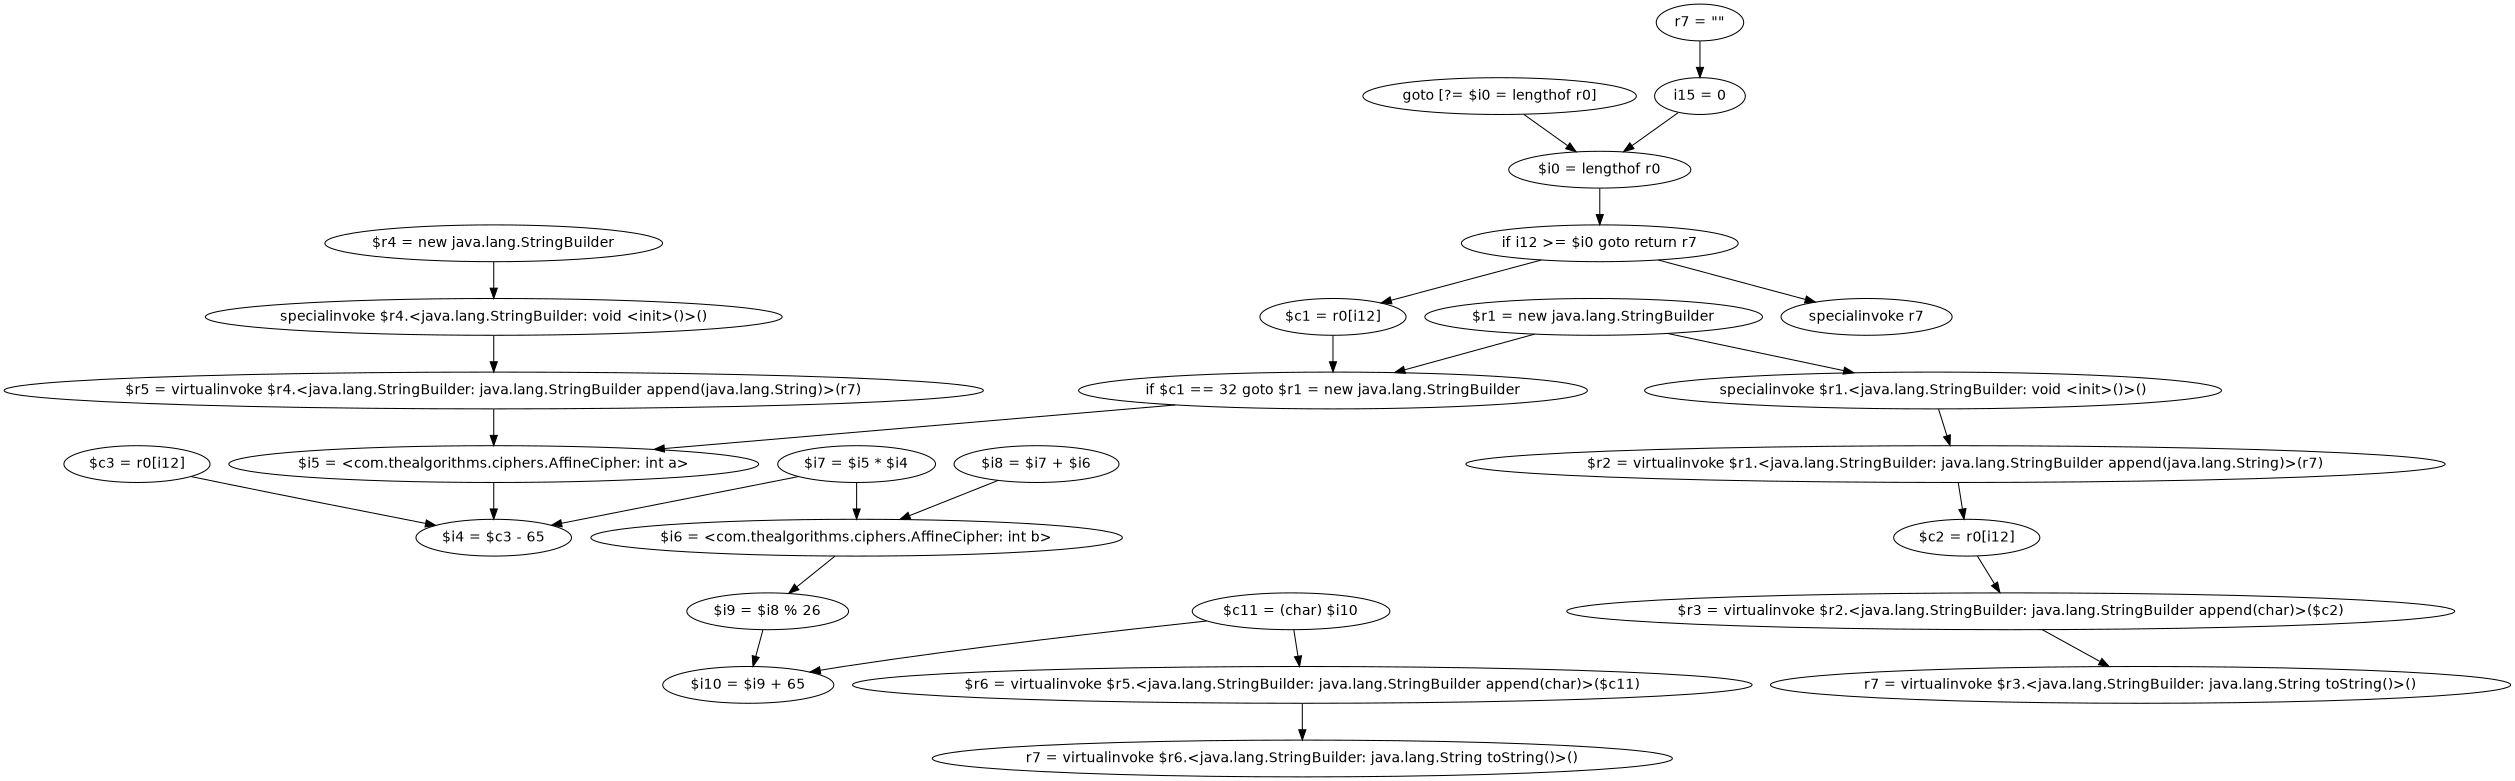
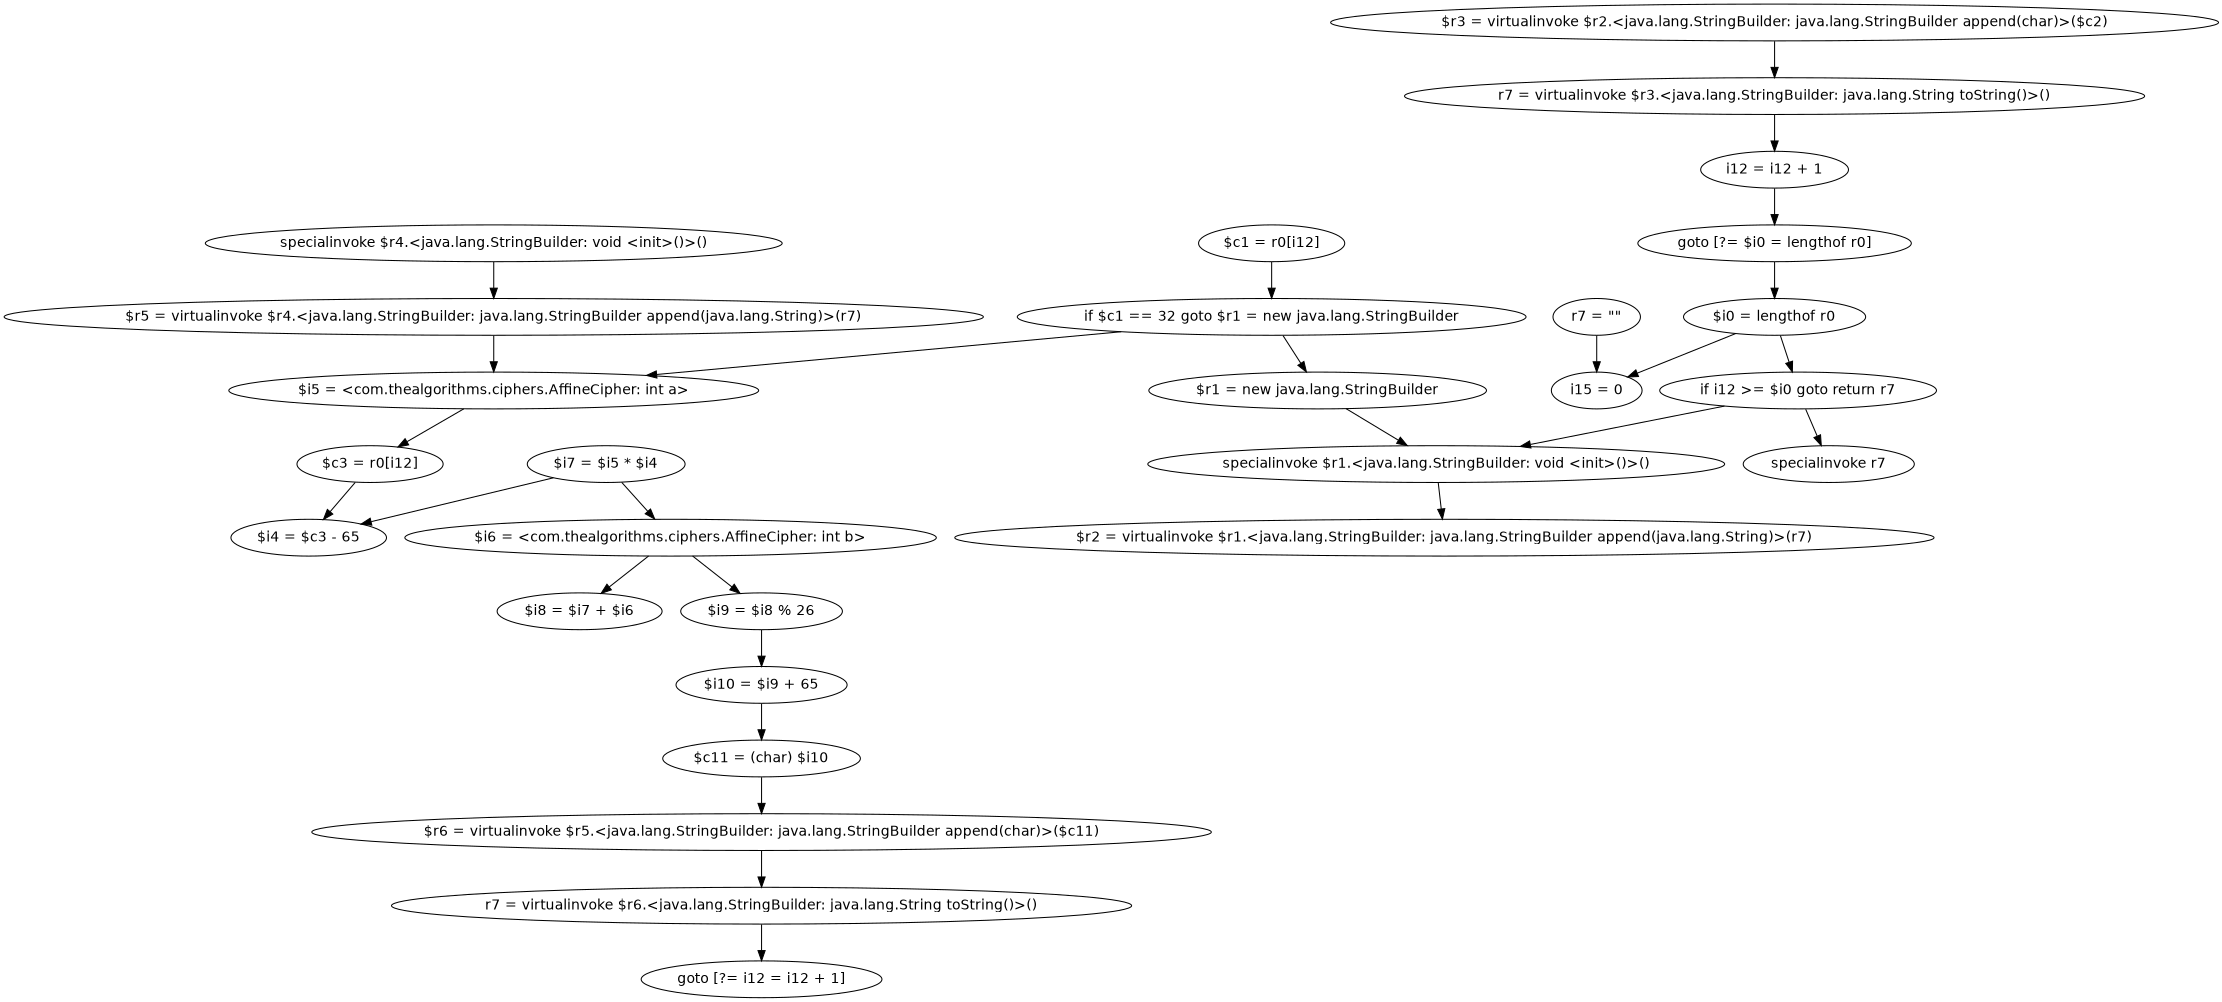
(1655, 129) -> (1686, 353)
none -> (1775, 170)
(494, 243) -> none
(1466, 280) -> (1627, 425)
(1469, 352) -> (1292, 349)
(494, 496) -> (435, 425)
(954, 498) -> (629, 572)
(1967, 538) -> none
(1013, 643) -> (762, 717)
none -> (762, 979)
